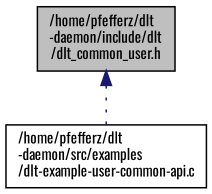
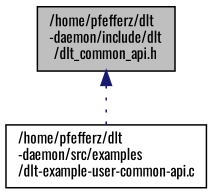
(106, 39) -> (106, 39)
